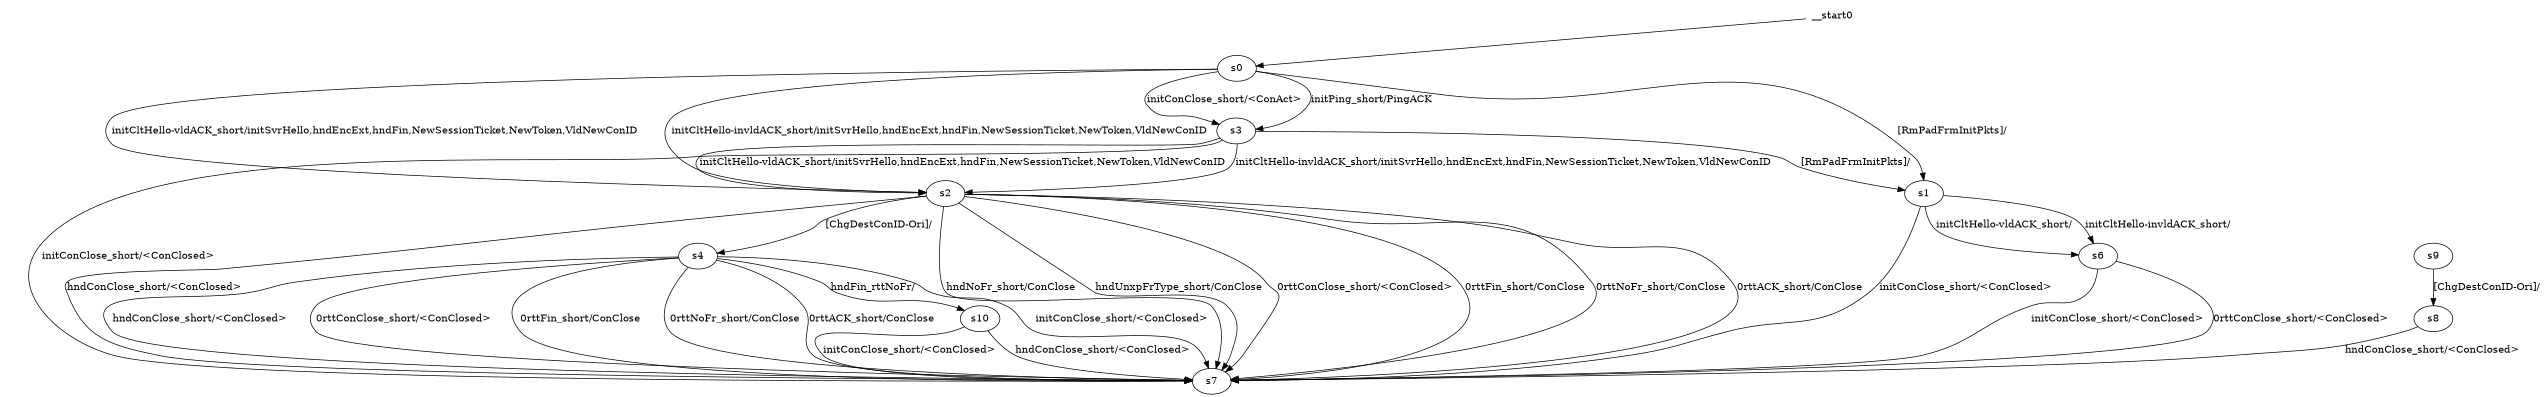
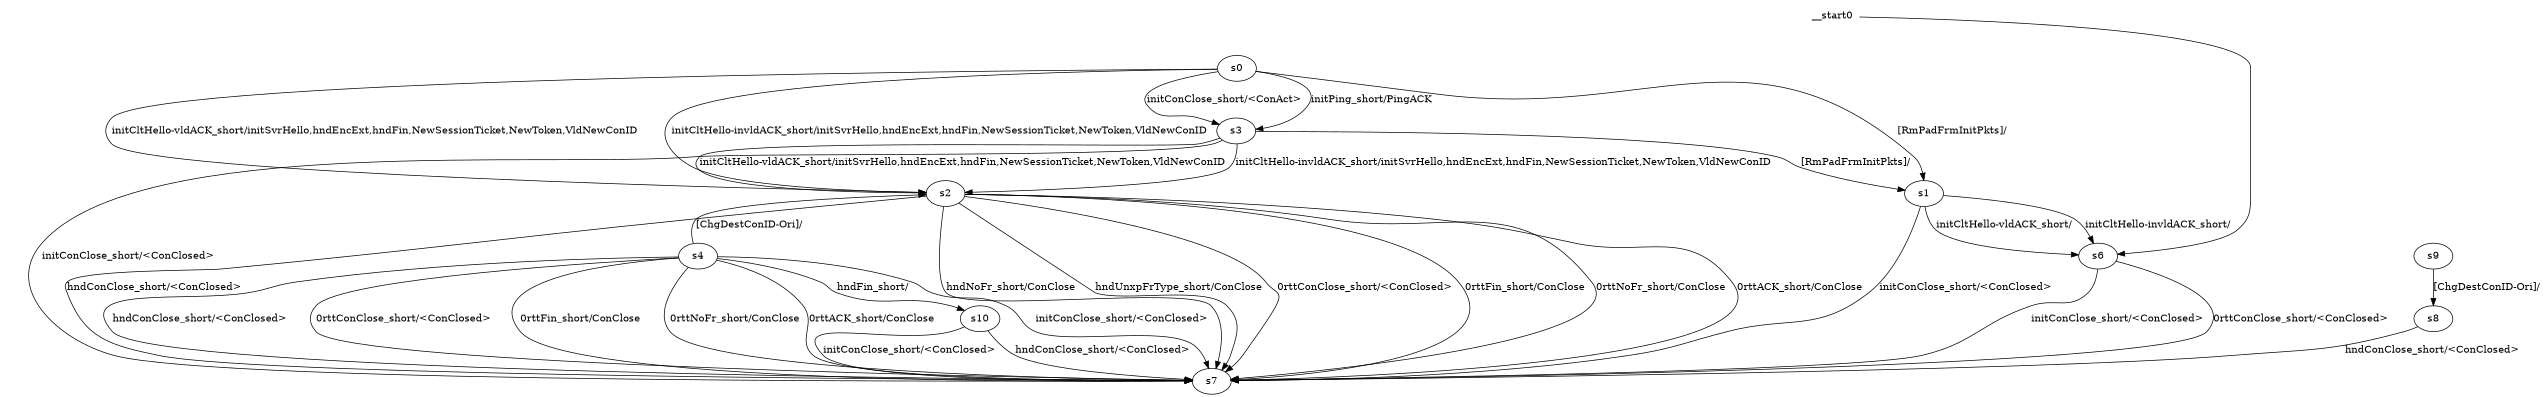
(1535, 42) -> (2199, 43)
(824, 220) -> (794, 202)
(874, 287) -> (874, 287)
